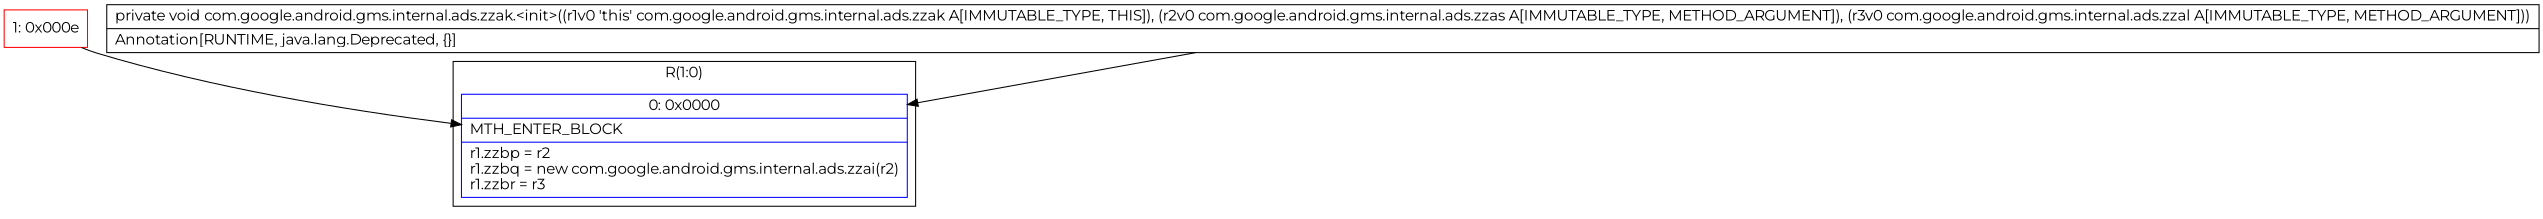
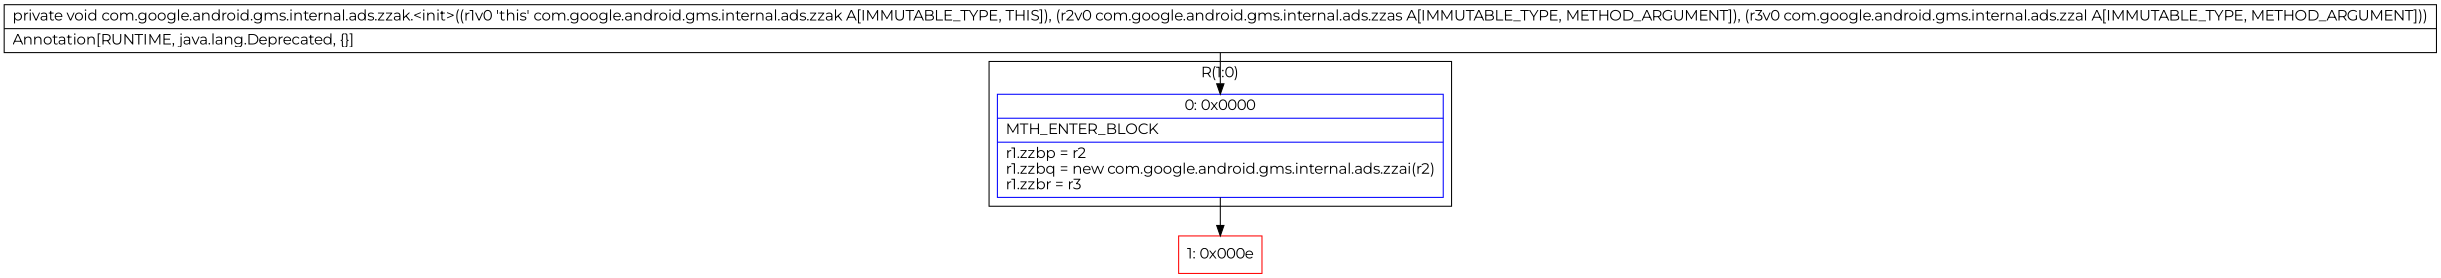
(264, 94) -> (1220, 213)
